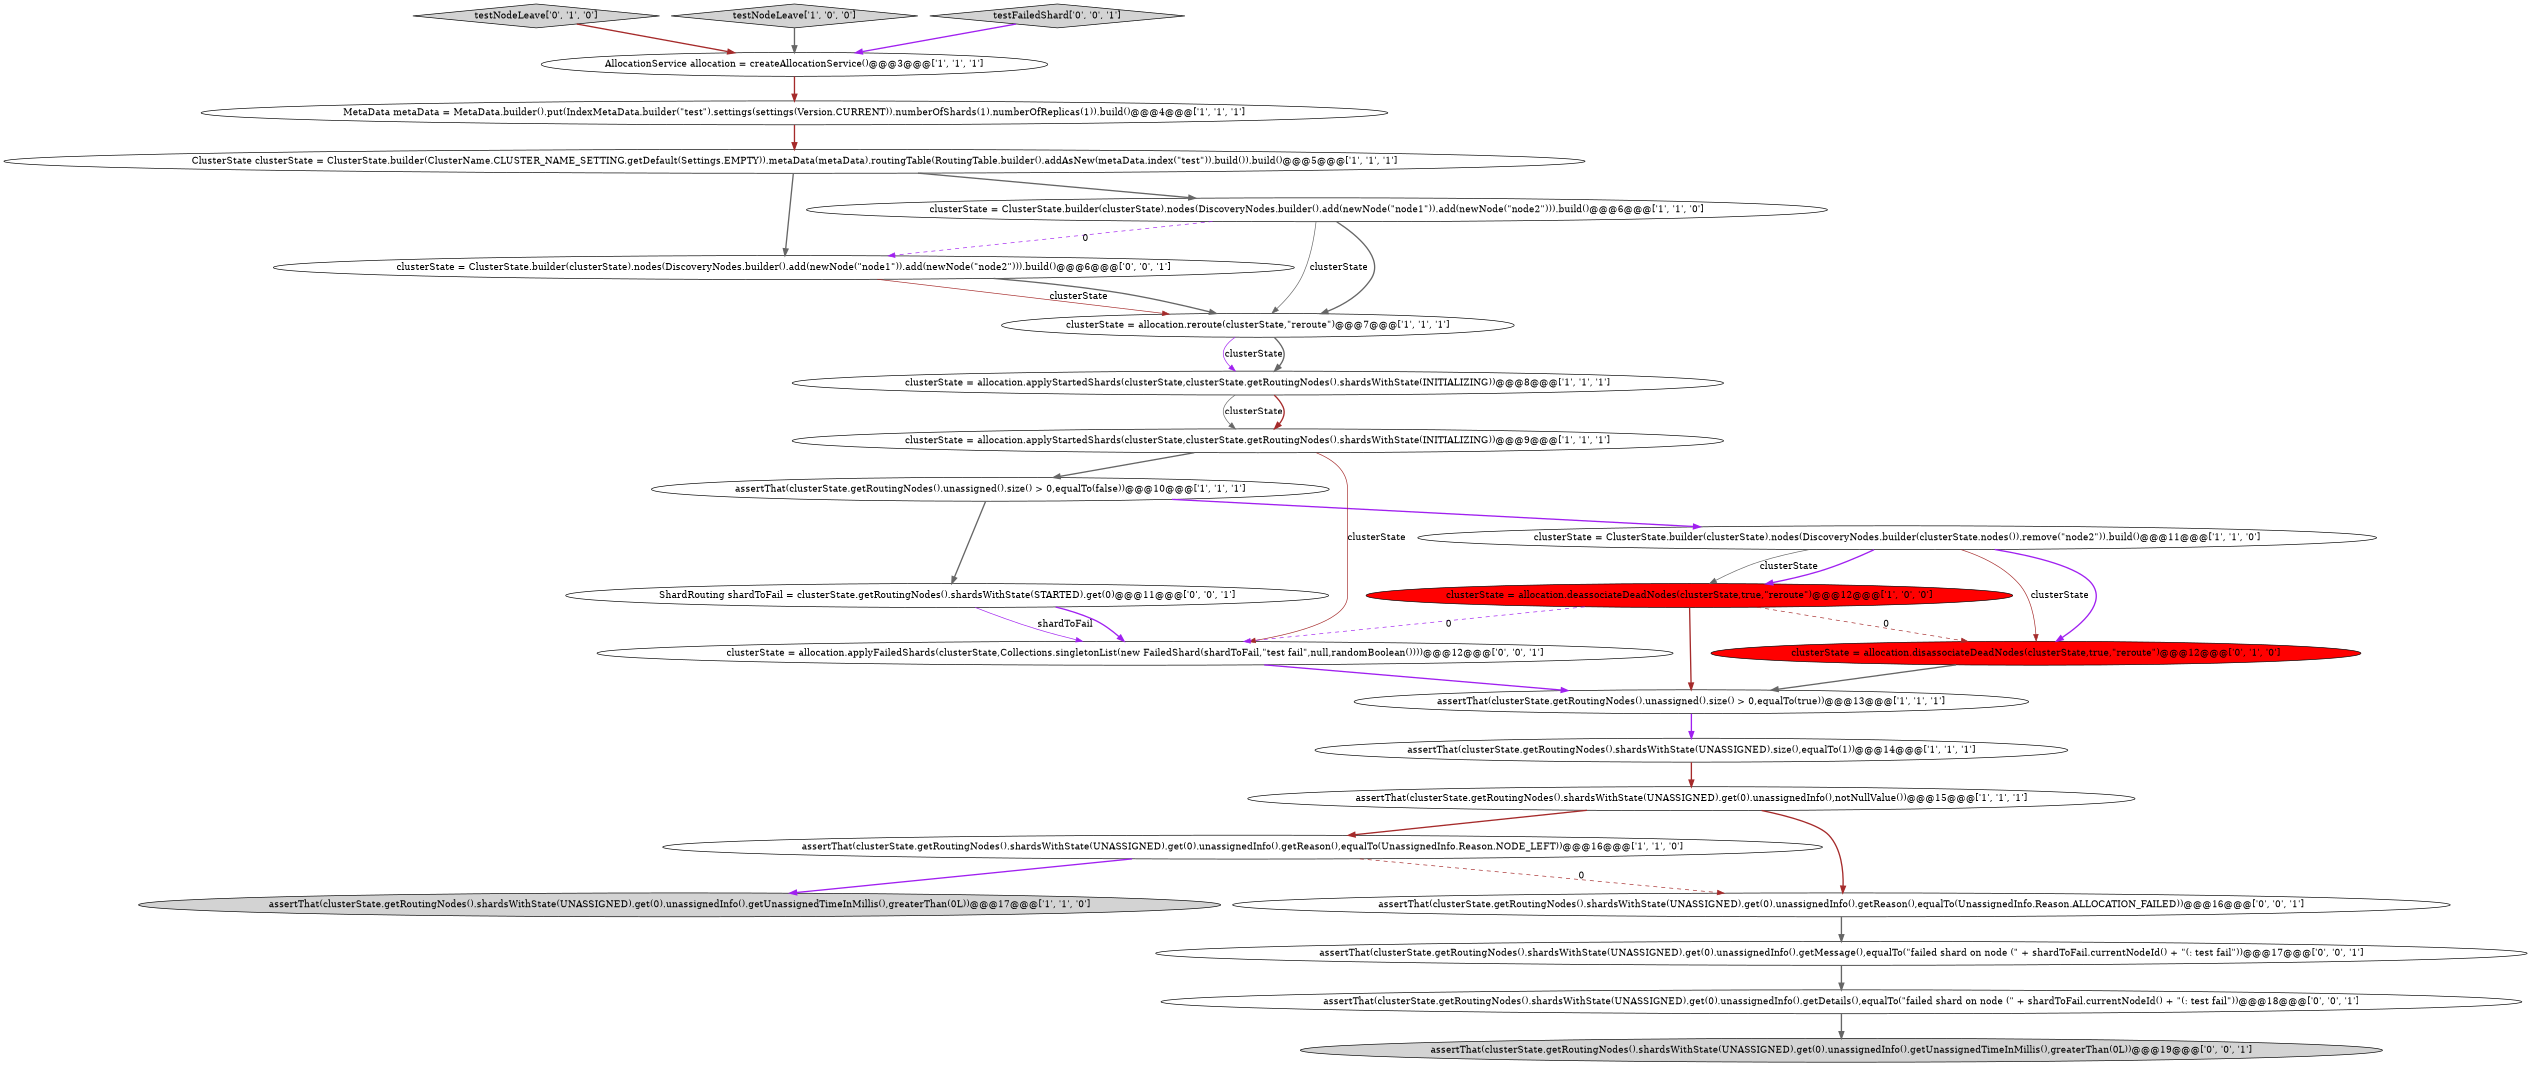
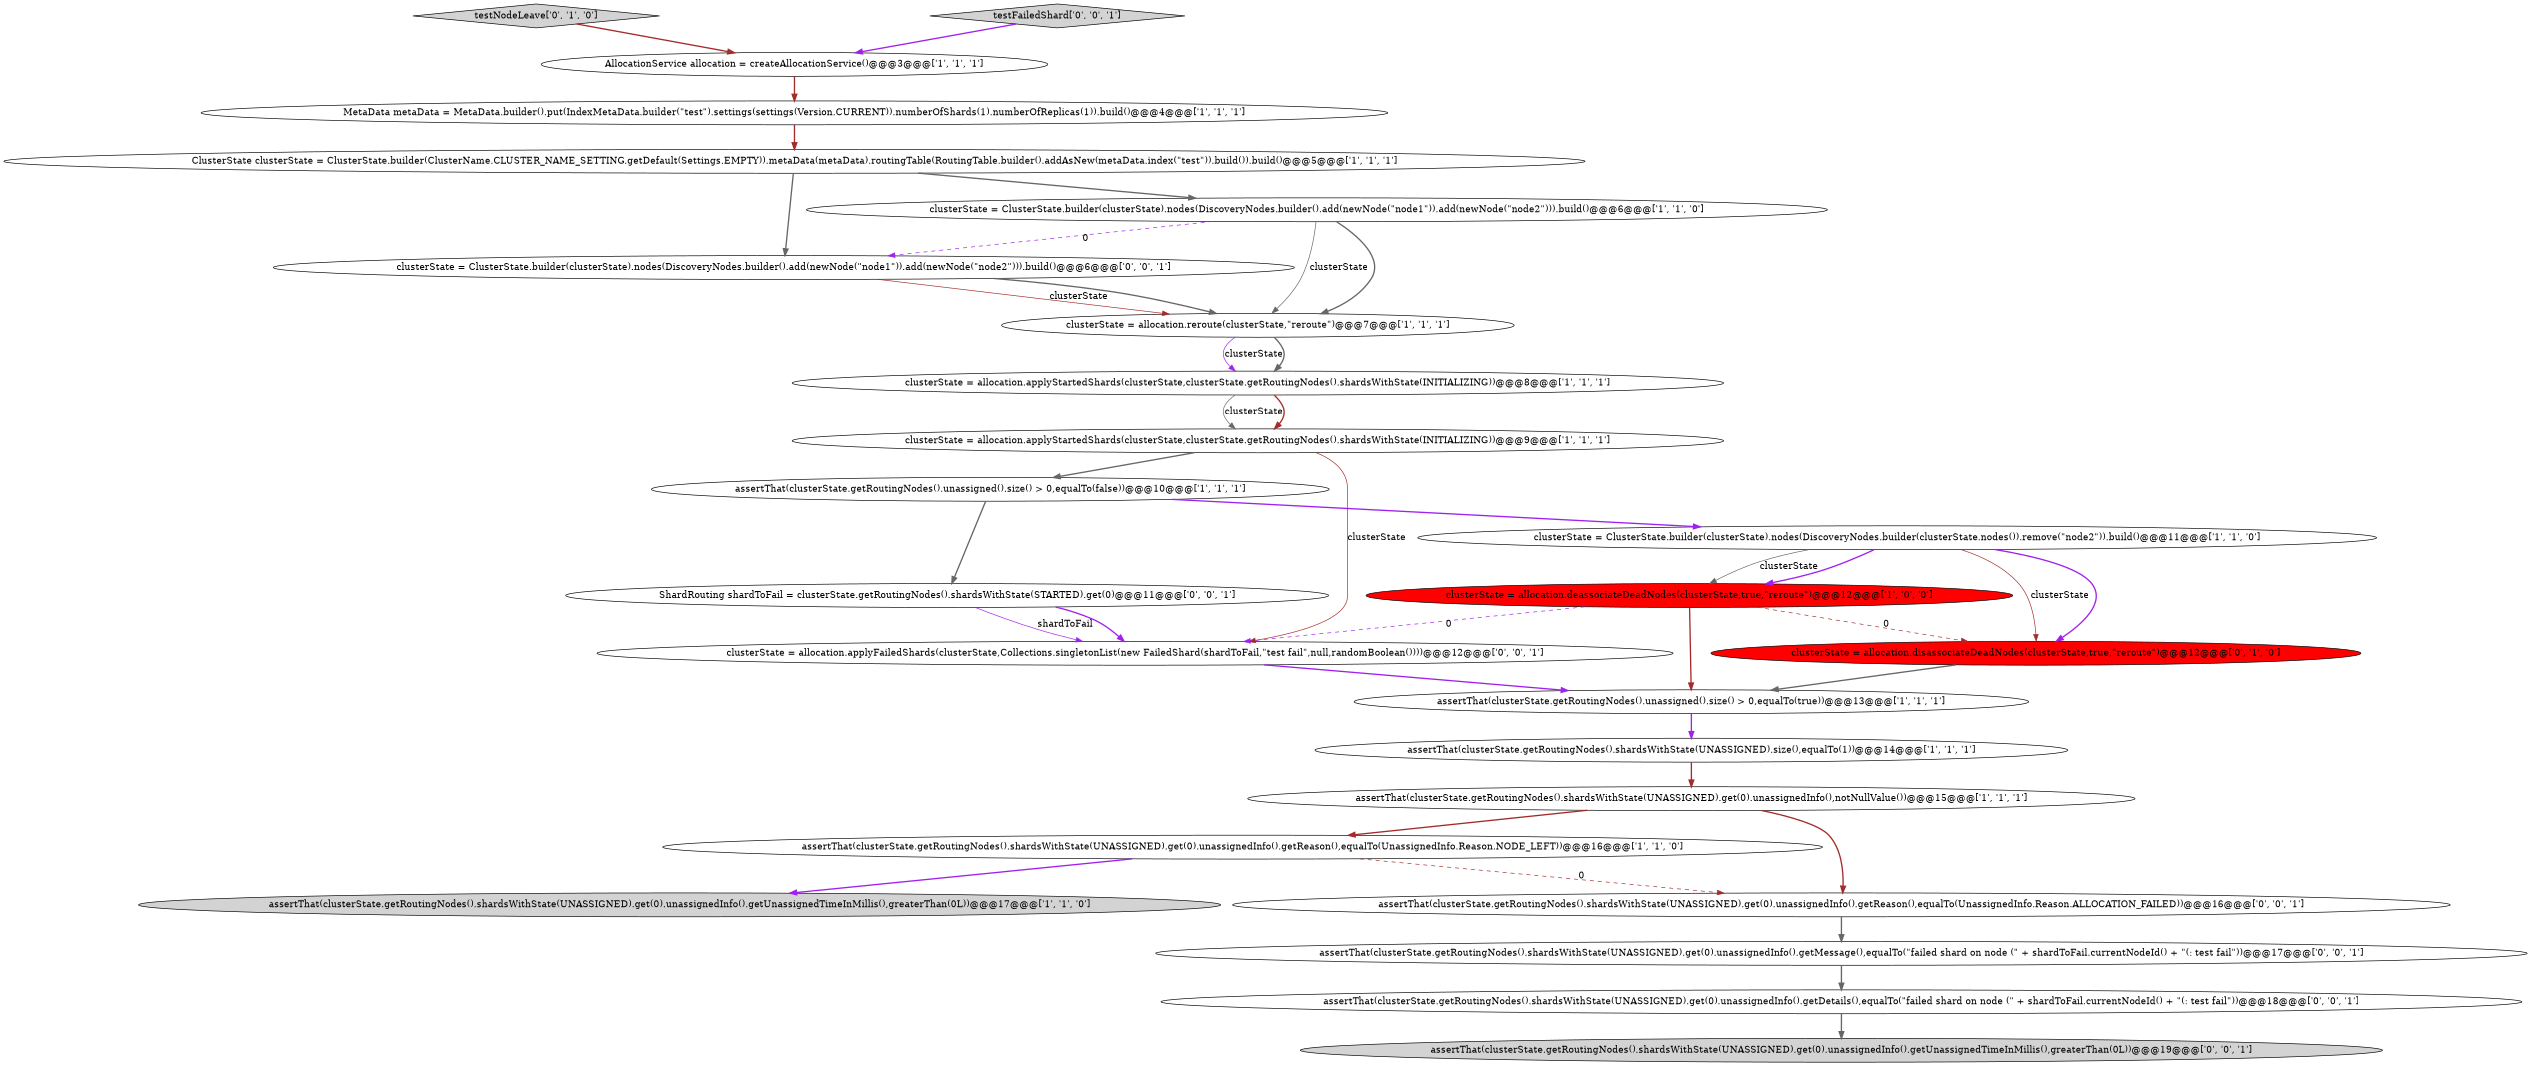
(794, 16) -> none
